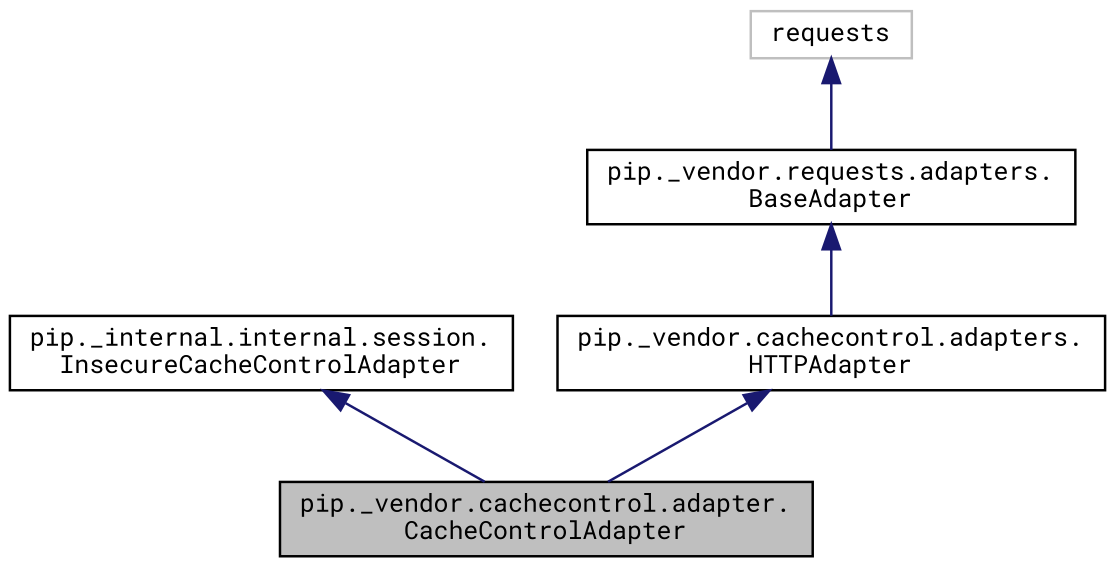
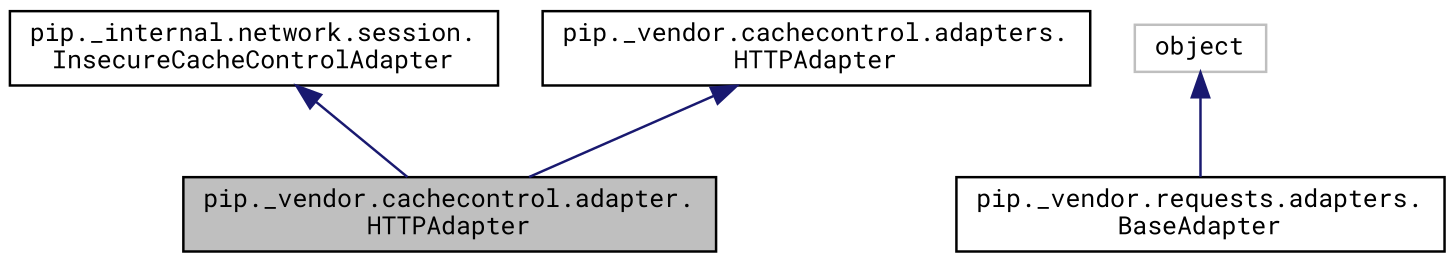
(831, 35) -> (1200, 48)
(831, 283) -> none
(261, 353) -> (254, 48)
(546, 519) -> (450, 214)
